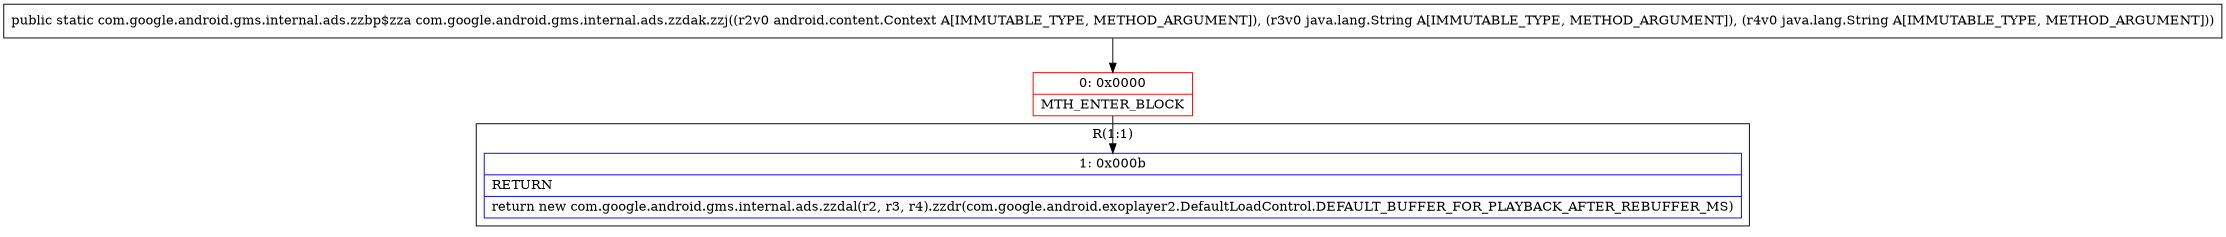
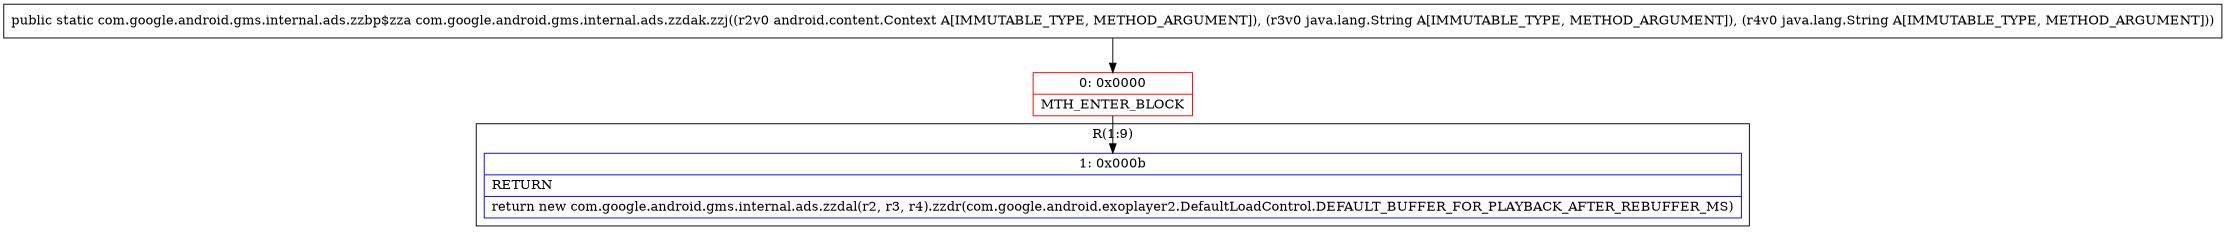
(1113, 135) -> (1113, 135)
